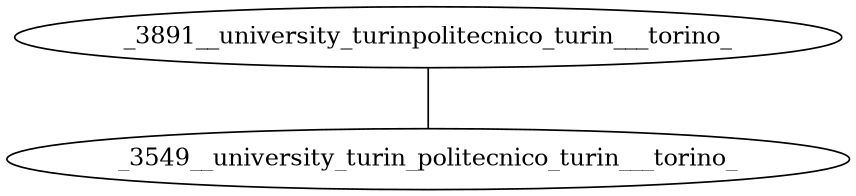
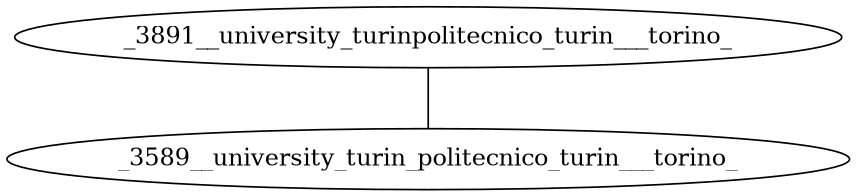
(428, 159) -> (428, 159)
